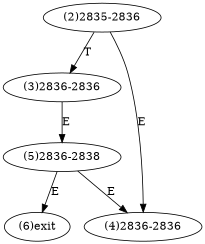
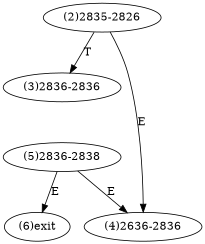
(102, 18) -> (102, 18)
(62, 118) -> none
(143, 227) -> (143, 227)
